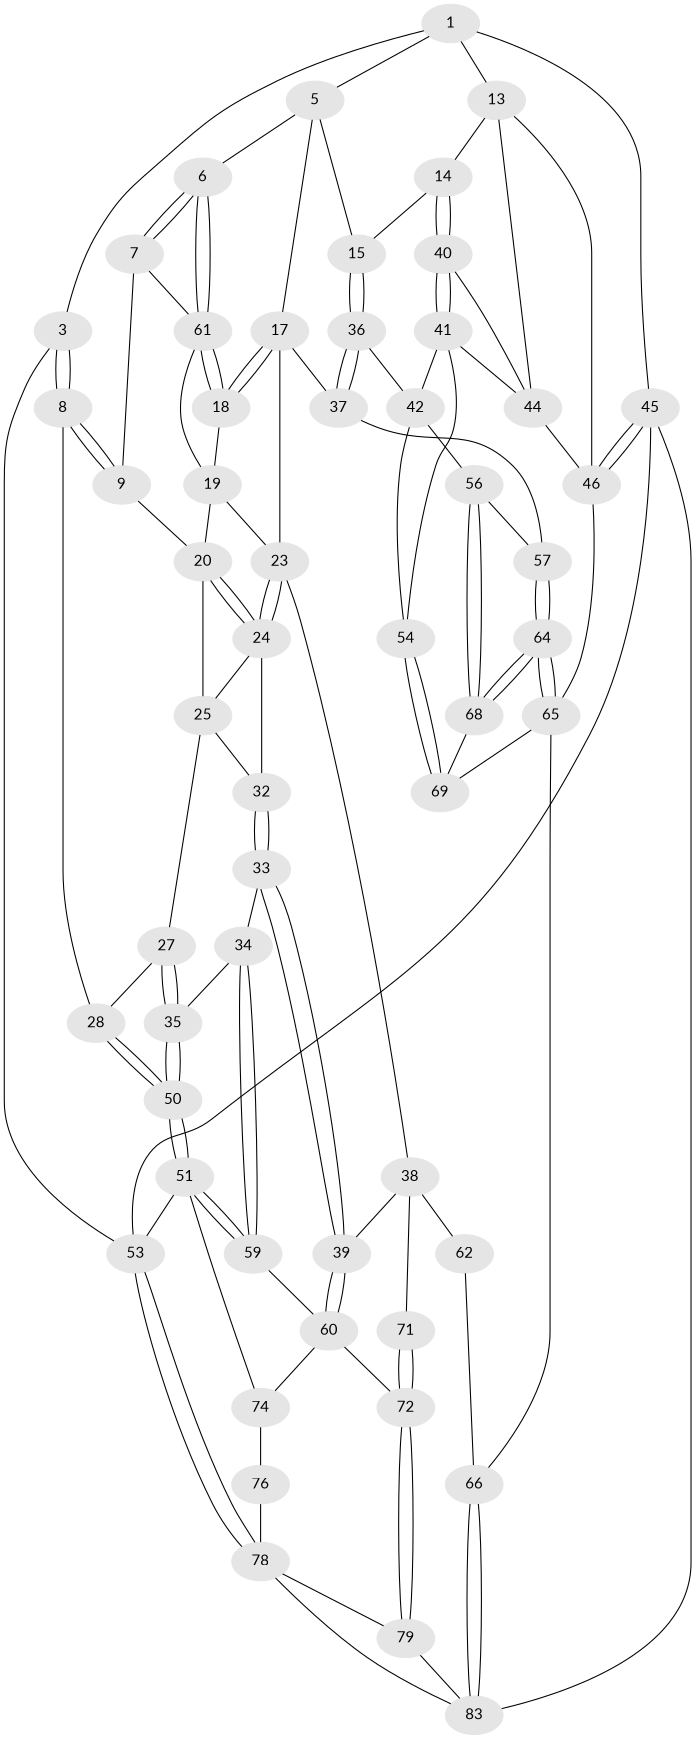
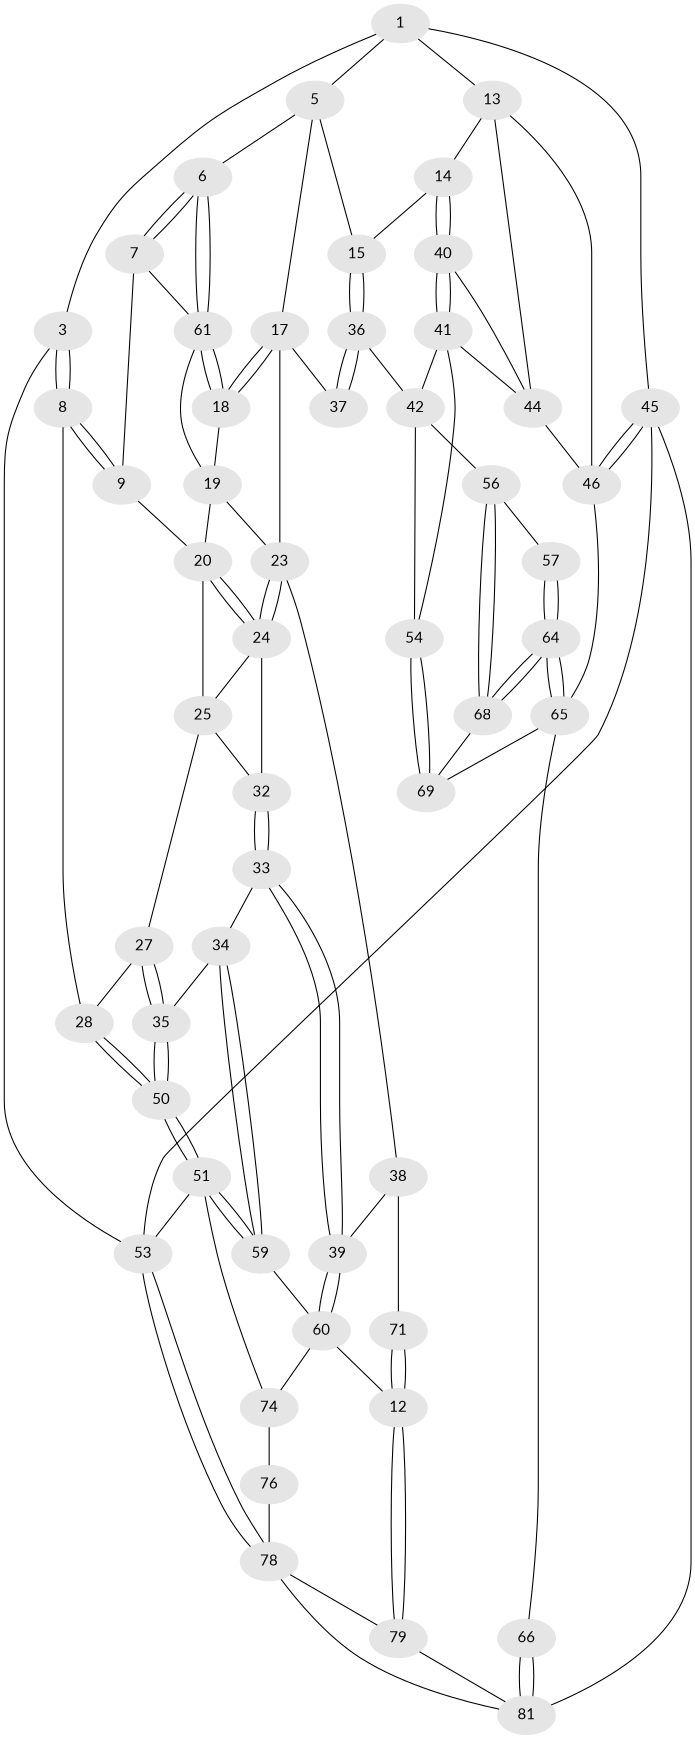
(480, 444) -> none
(465, 1254) -> none
(406, 1408) -> (398, 1408)
(474, 1715) -> (527, 1715)
